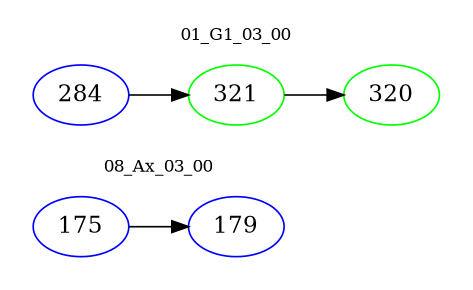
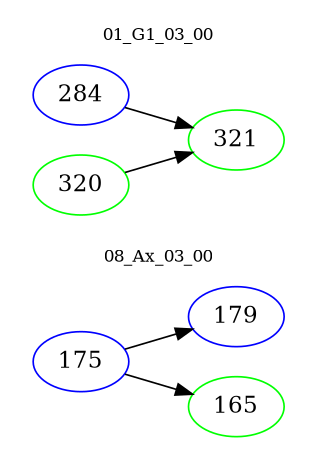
(306, 95) -> (151, 165)
none -> (236, 407)
